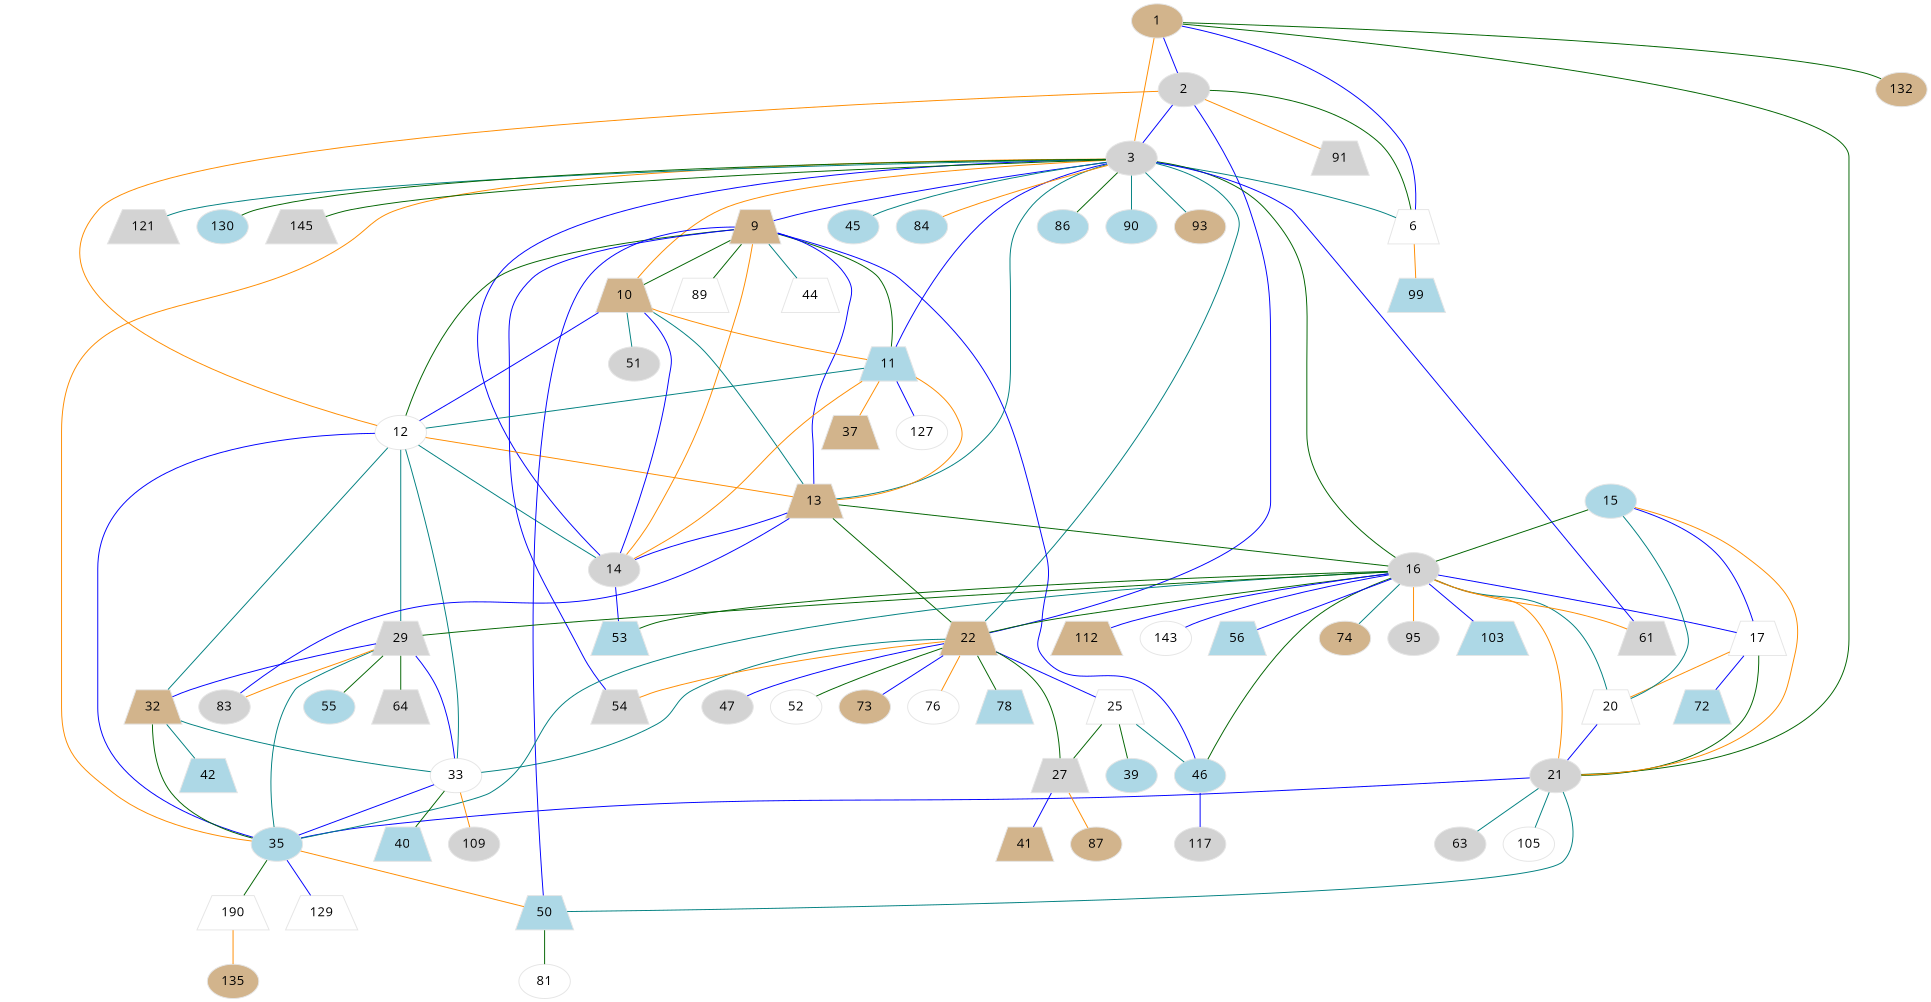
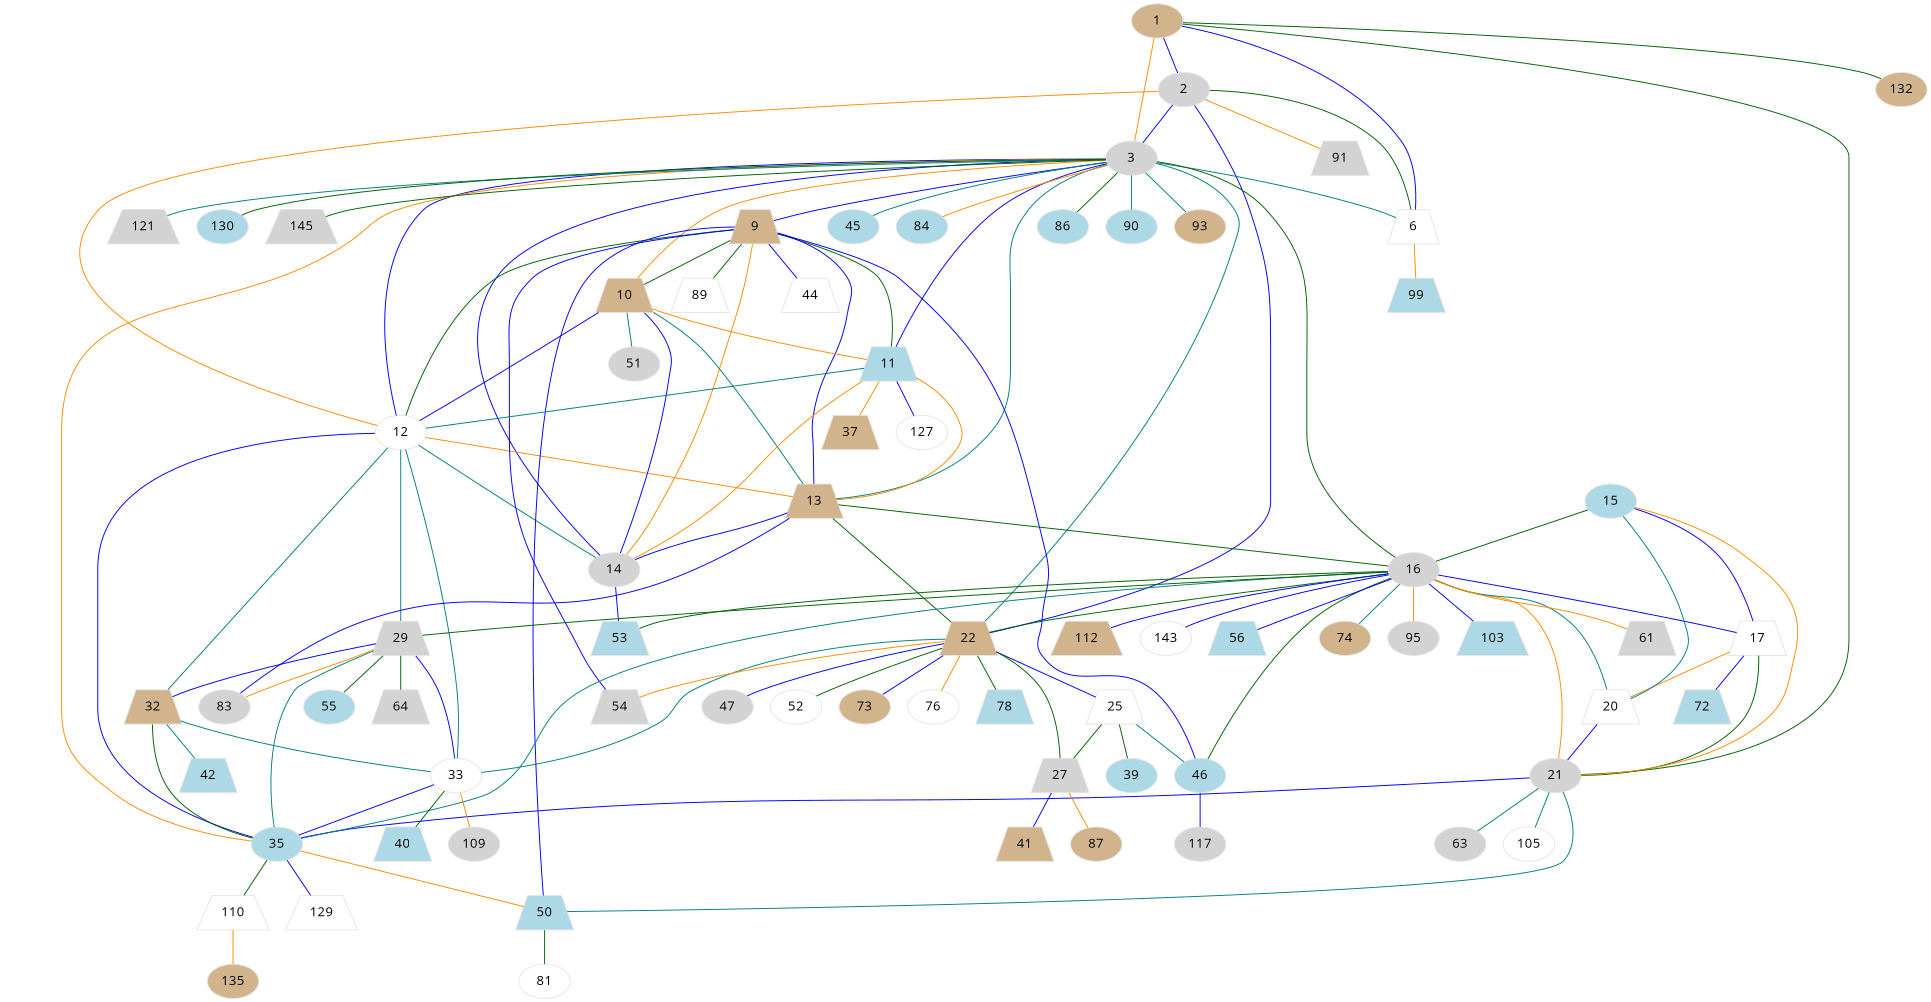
(783, 261) -> (783, 261)
(1417, 359) -> (654, 171)
(233, 913) -> (233, 913)
